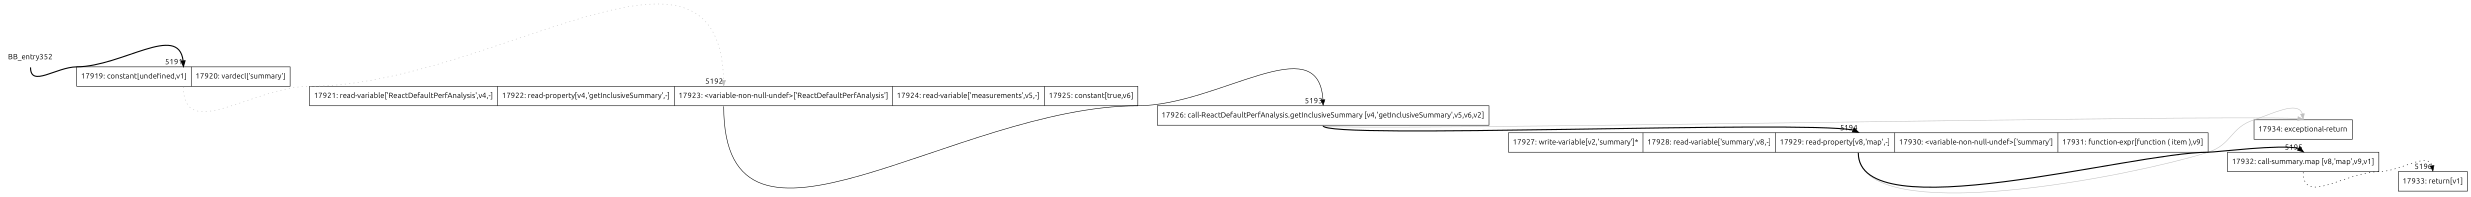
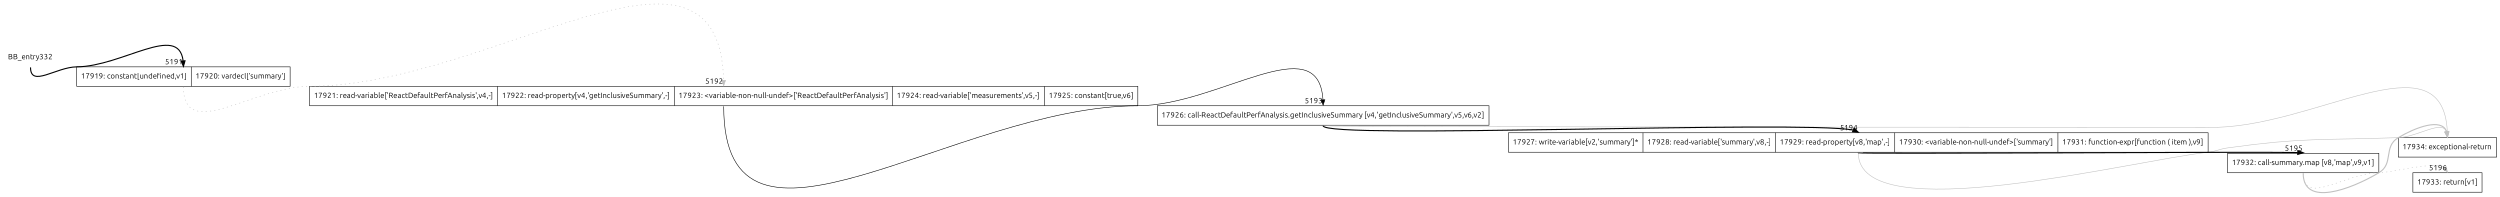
(31, 57) -> (31, 57)
none -> (2384, 168)
(2364, 174) -> (2368, 174)
